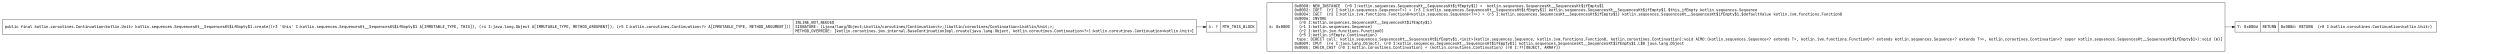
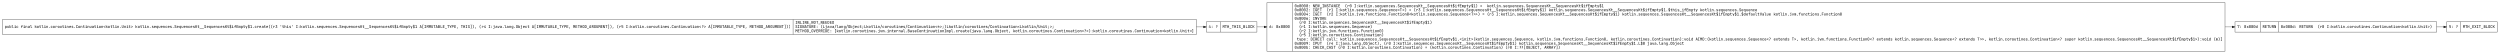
none -> (1261, 27)
none -> (2472, 27)
(1336, 35) -> (1339, 35)
